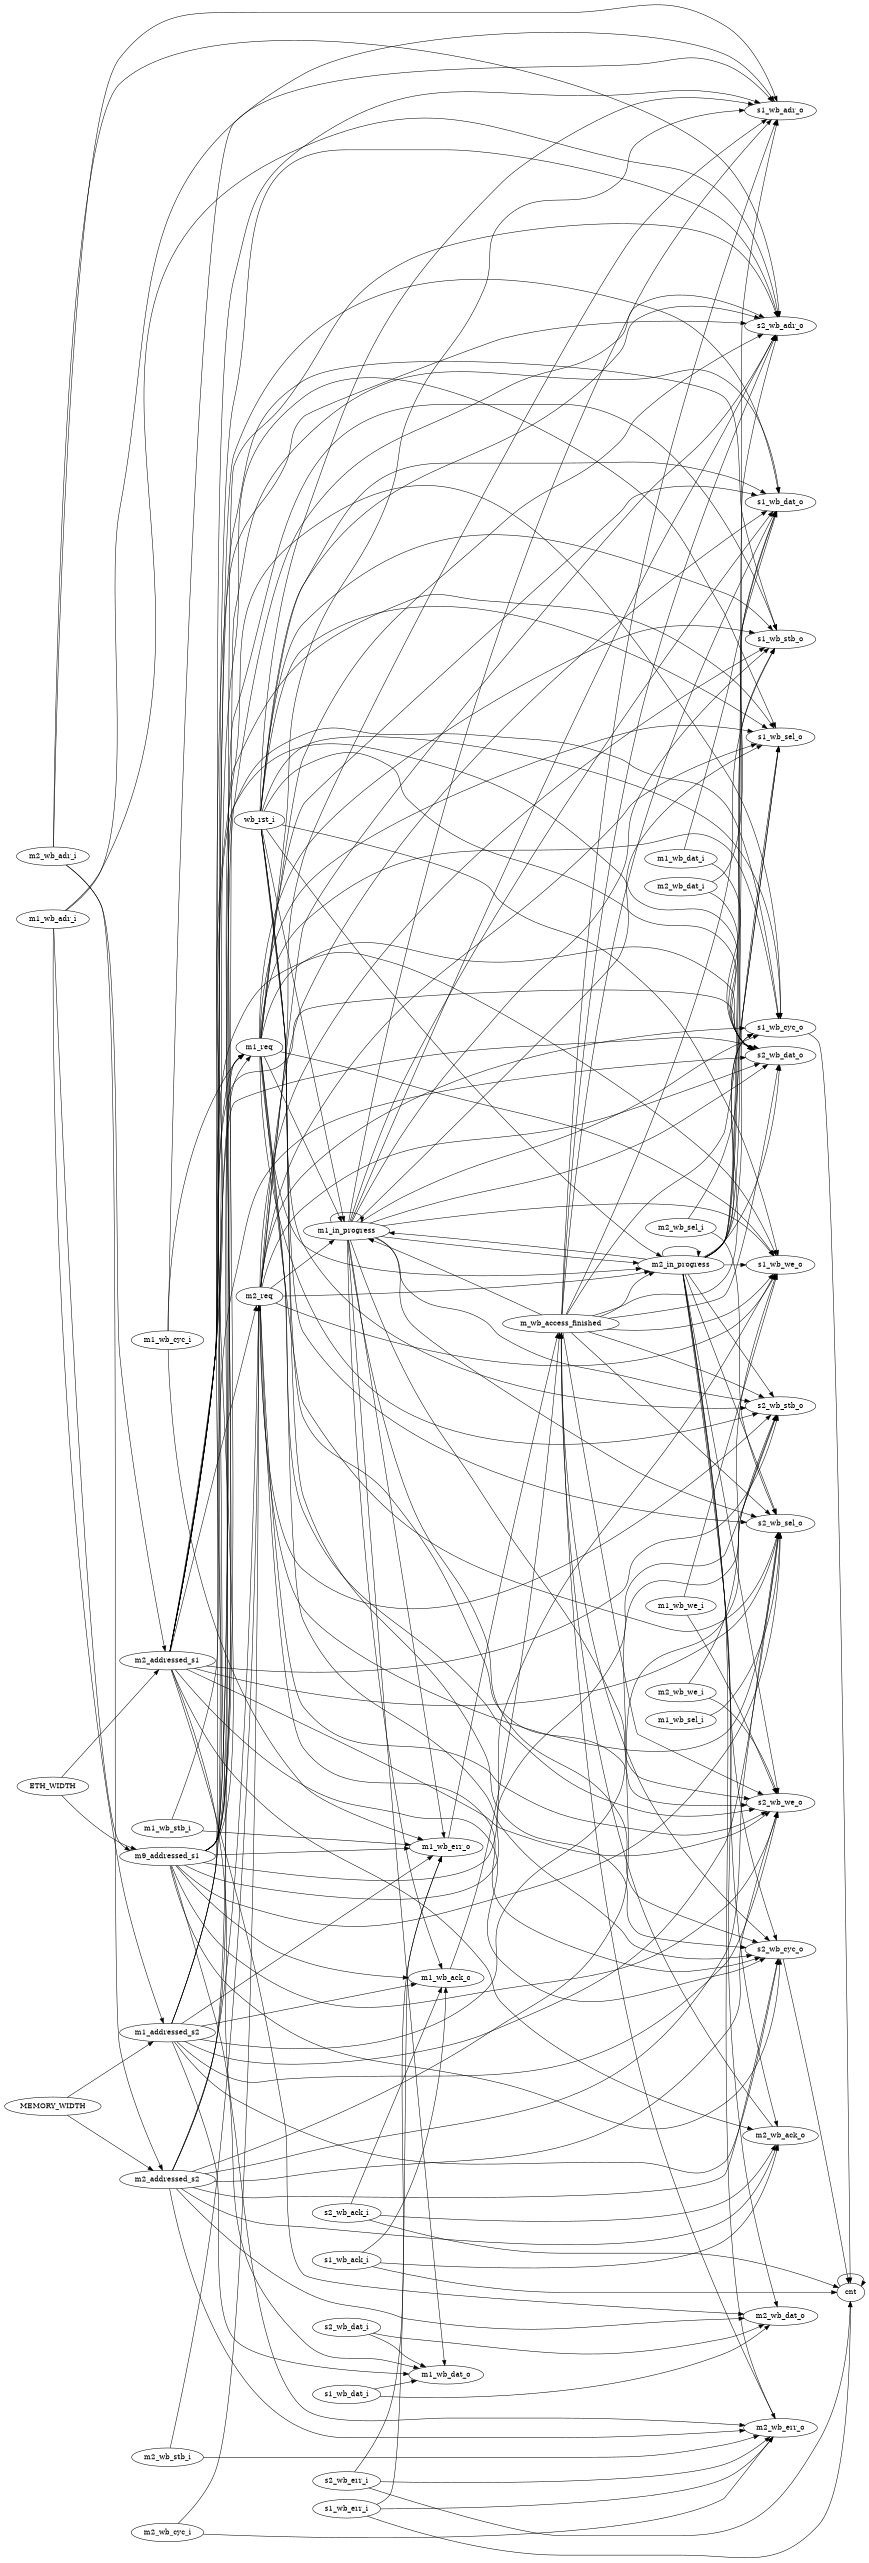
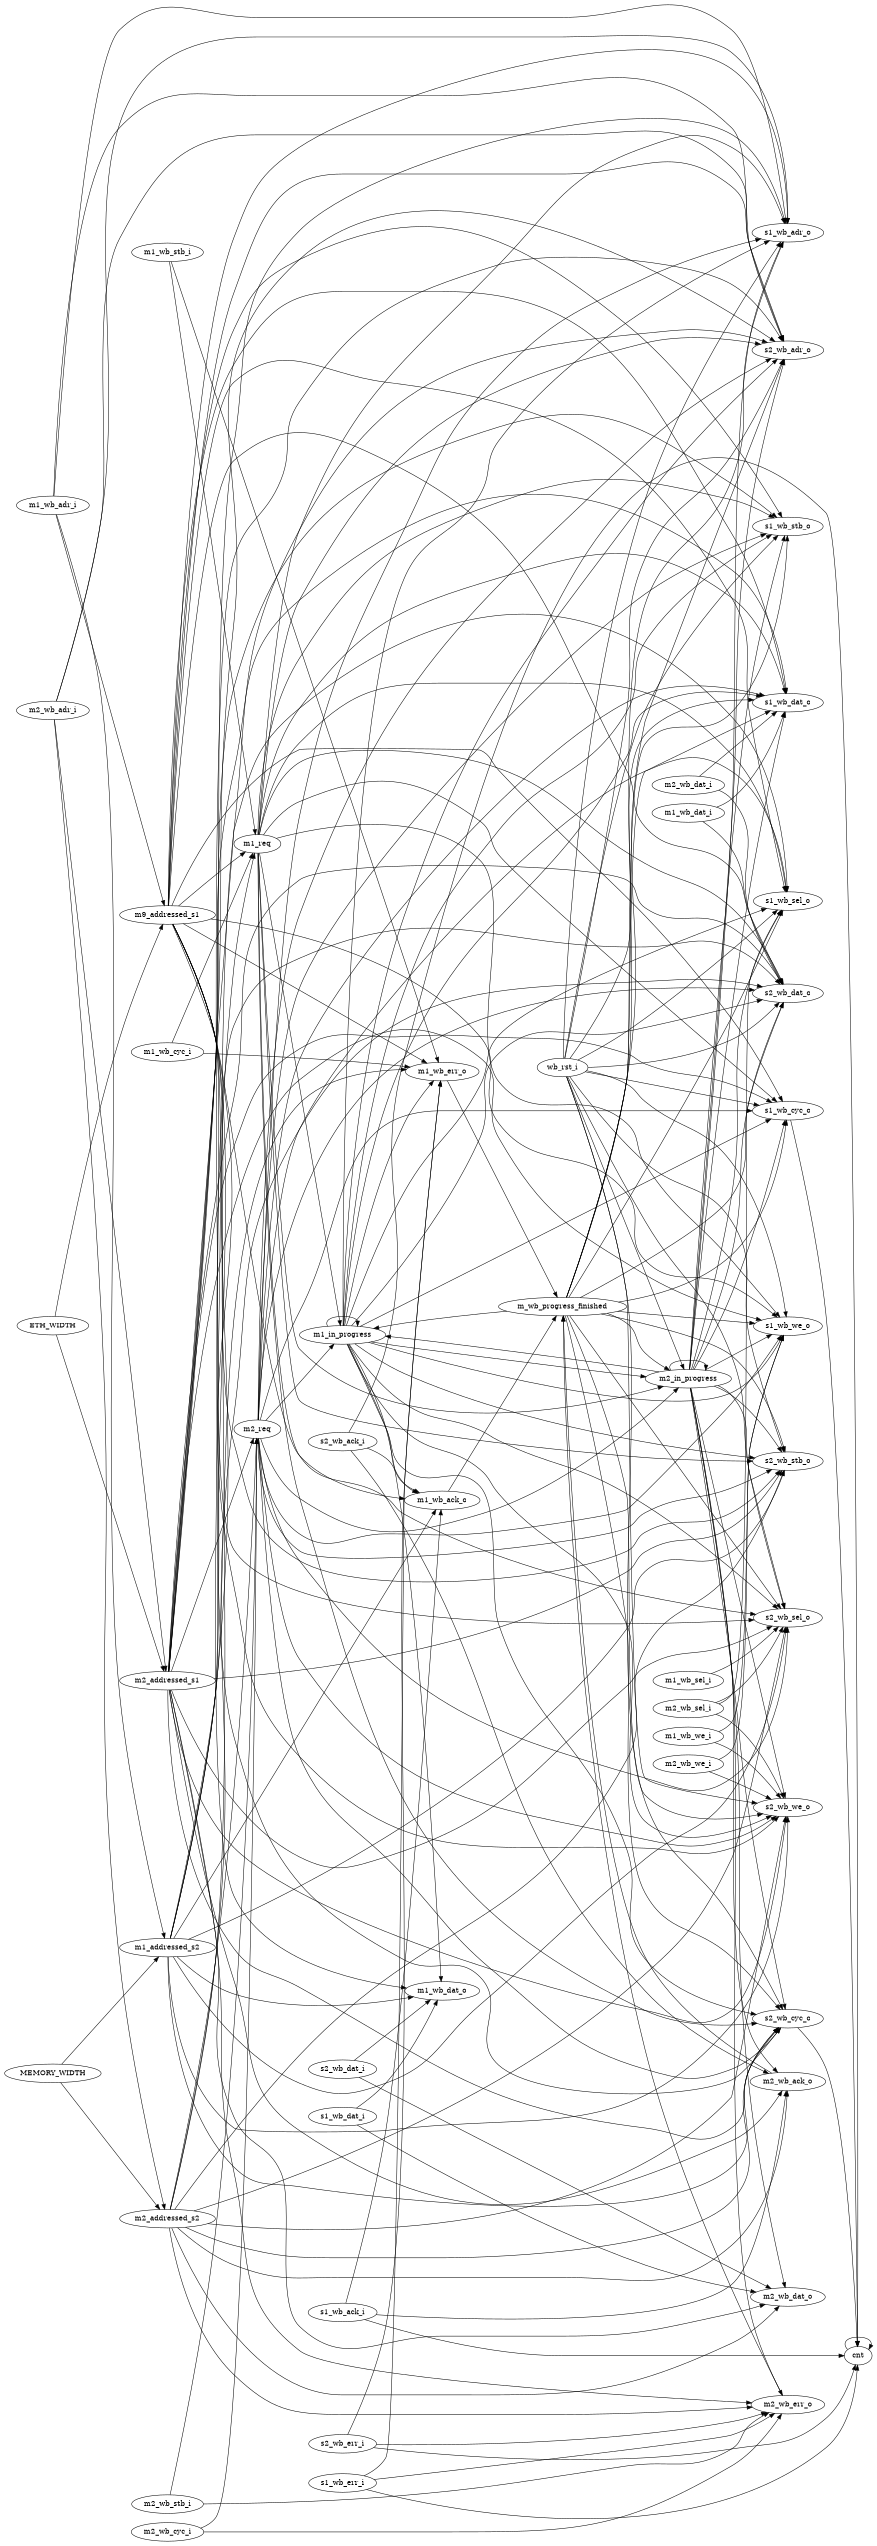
(198, 447) -> (245, 210)
(302, 1023) -> none
(561, 1324) -> (563, 1307)
(317, 1539) -> (752, 1743)
